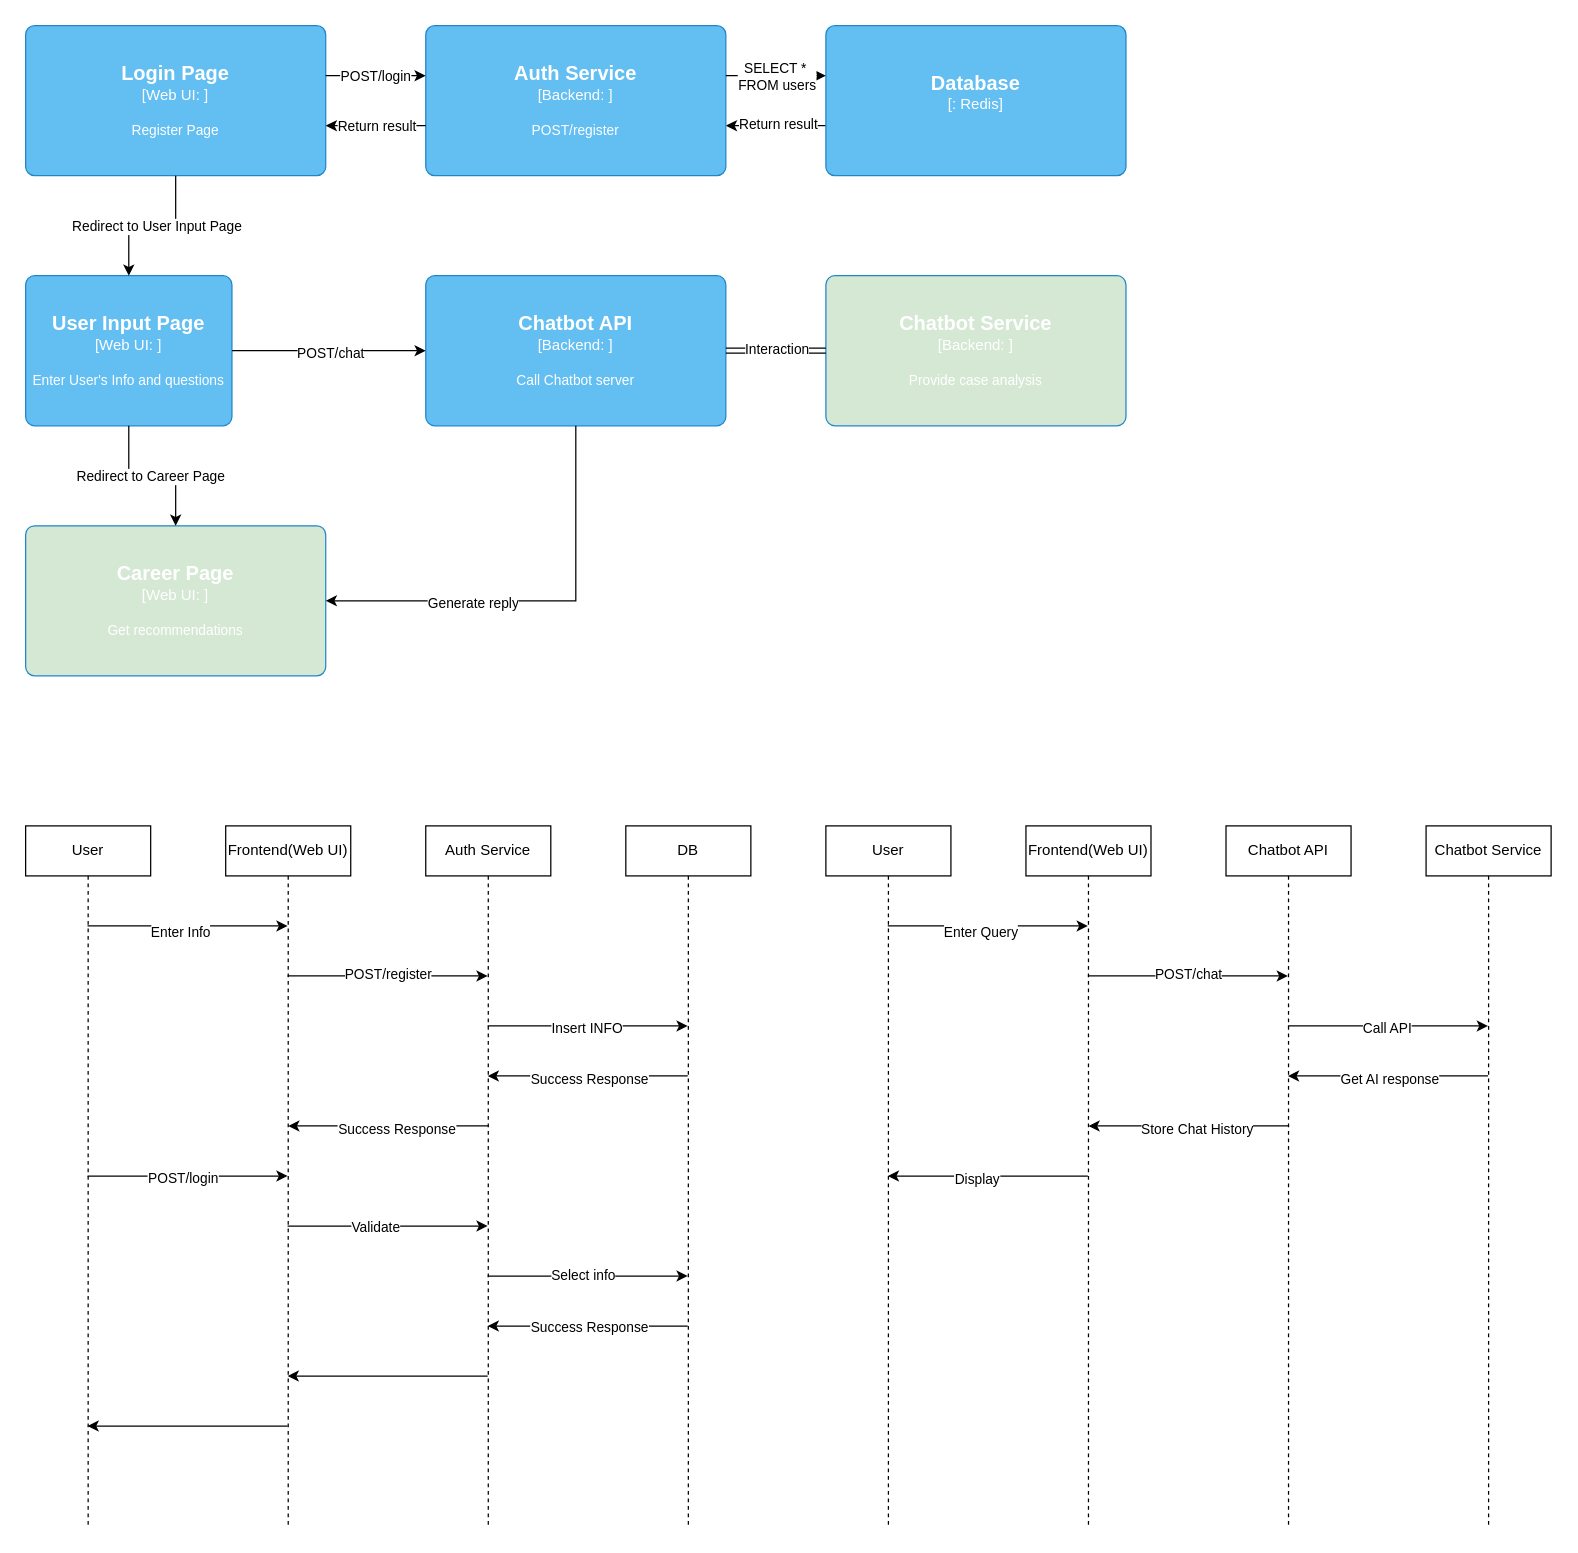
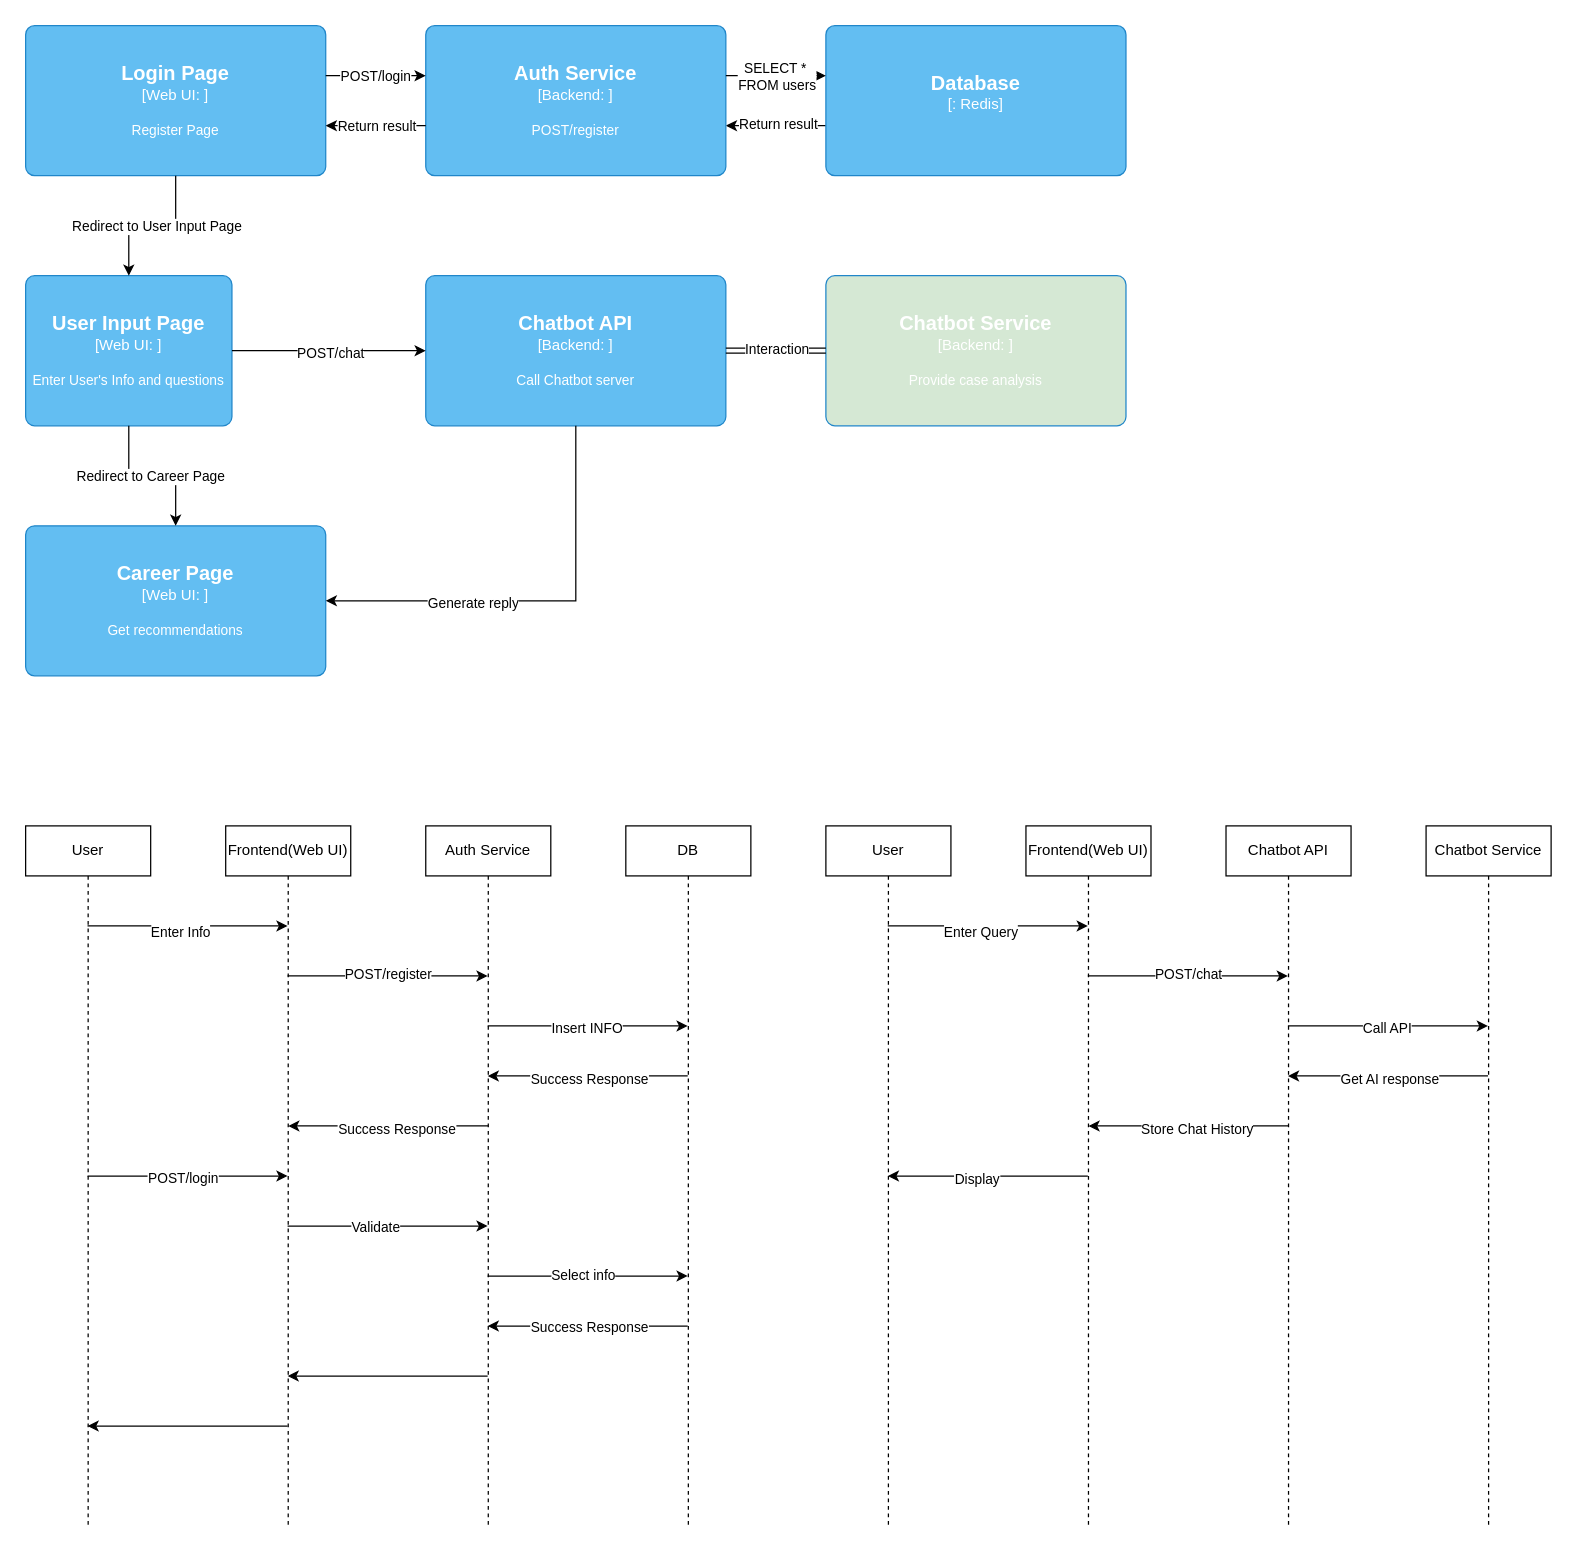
(176, 601) -> (176, 601)
